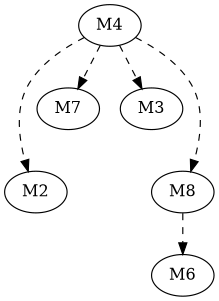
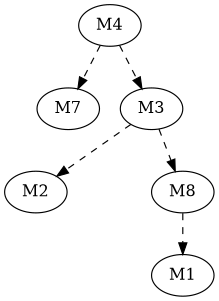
(28, 86) -> (99, 147)
(192, 86) -> (165, 145)
(183, 275) -> (183, 275)
